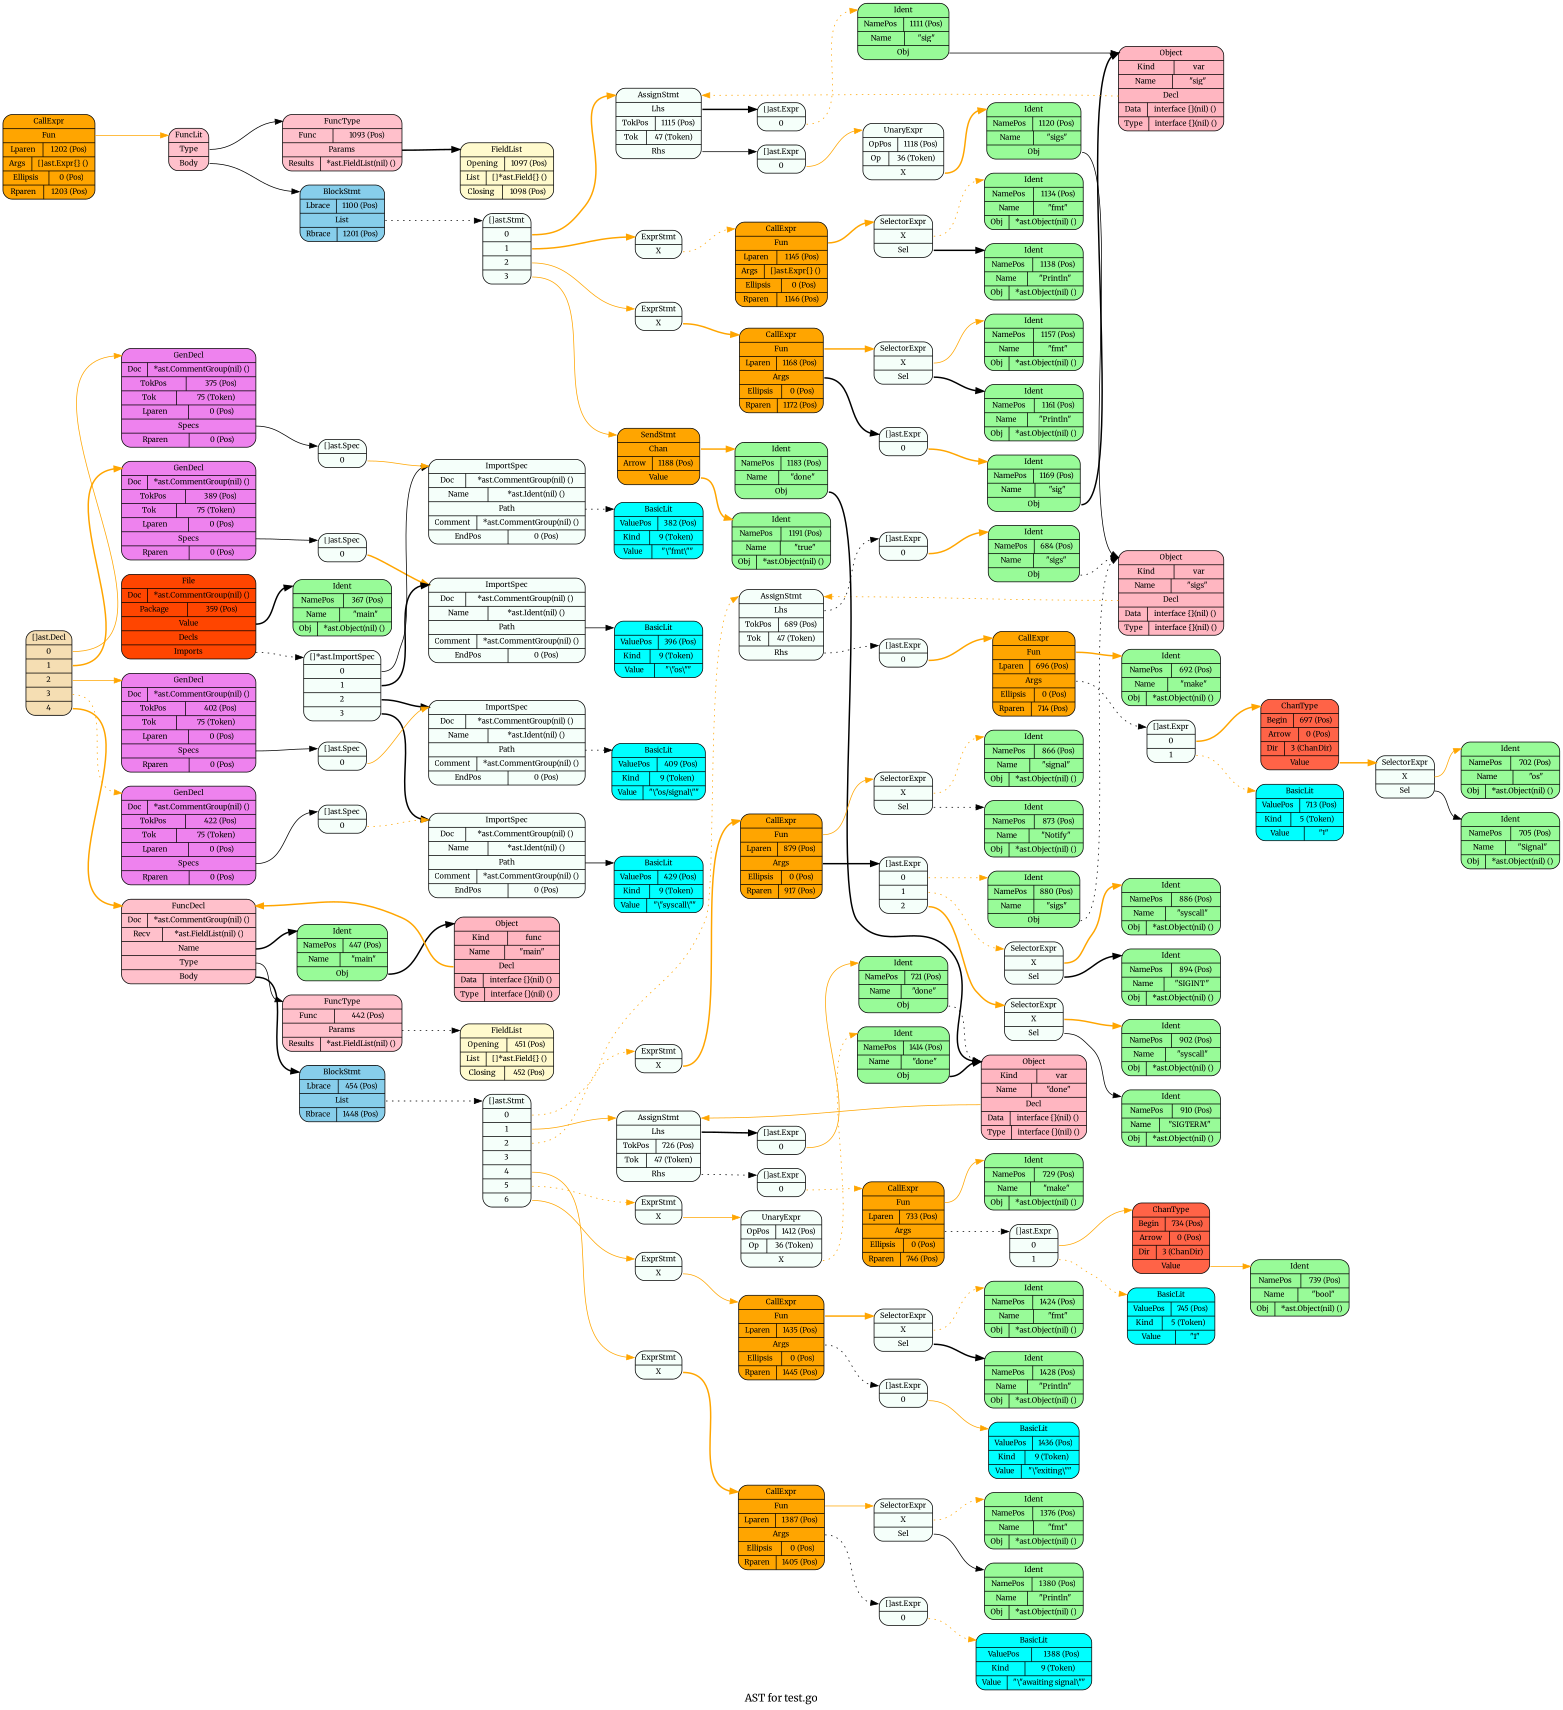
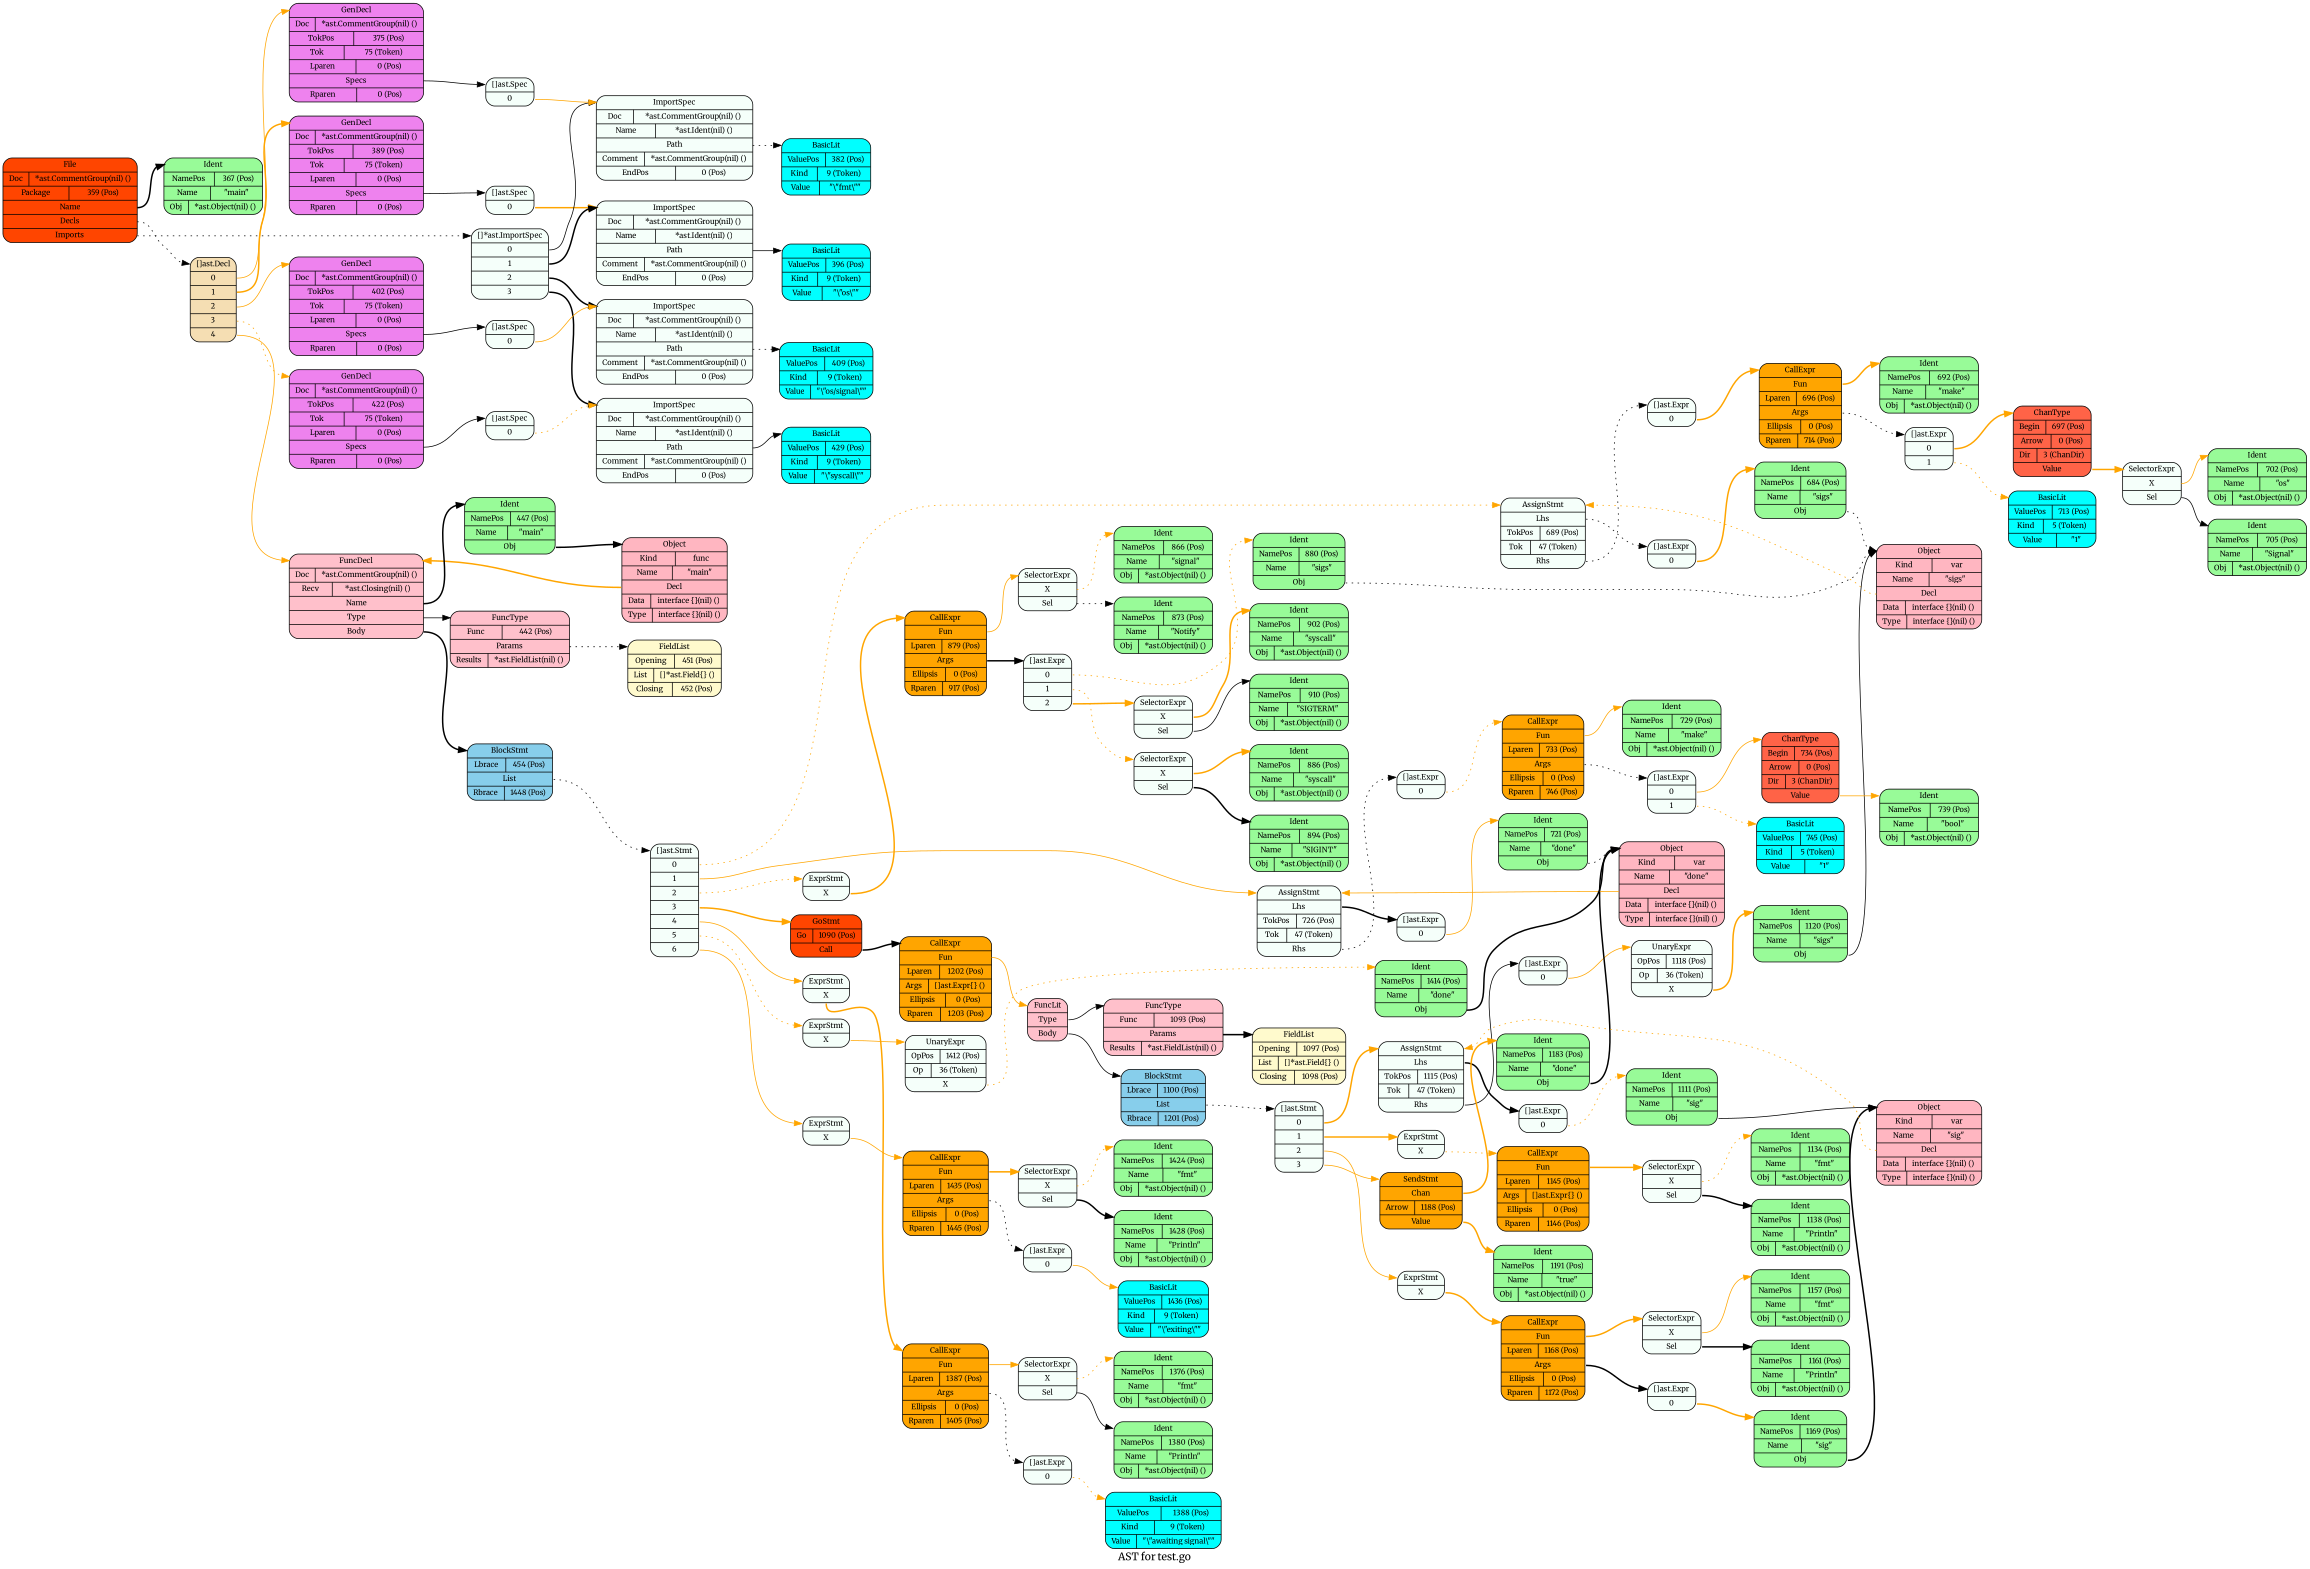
none -> (159, 242)
(189, 623) -> (70, 207)
(98, 804) -> (264, 444)
(209, 934) -> (378, 589)
none -> (826, 936)
